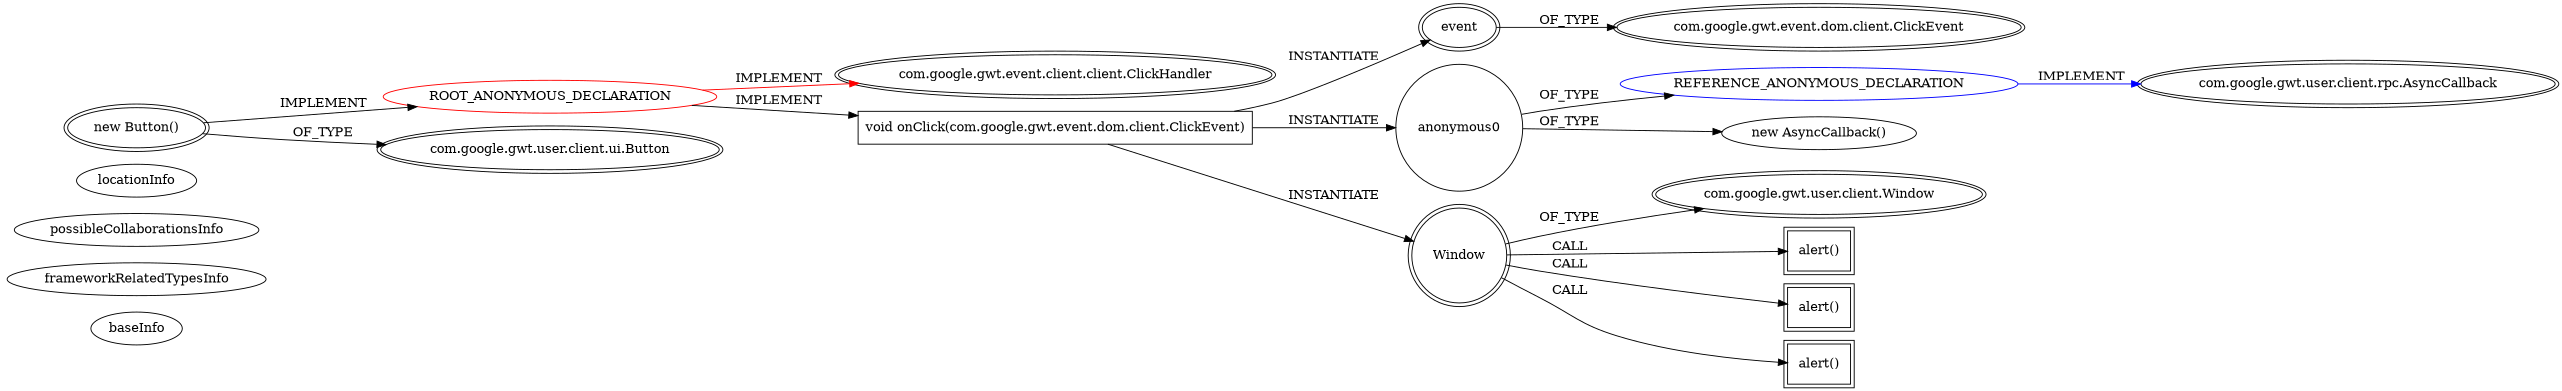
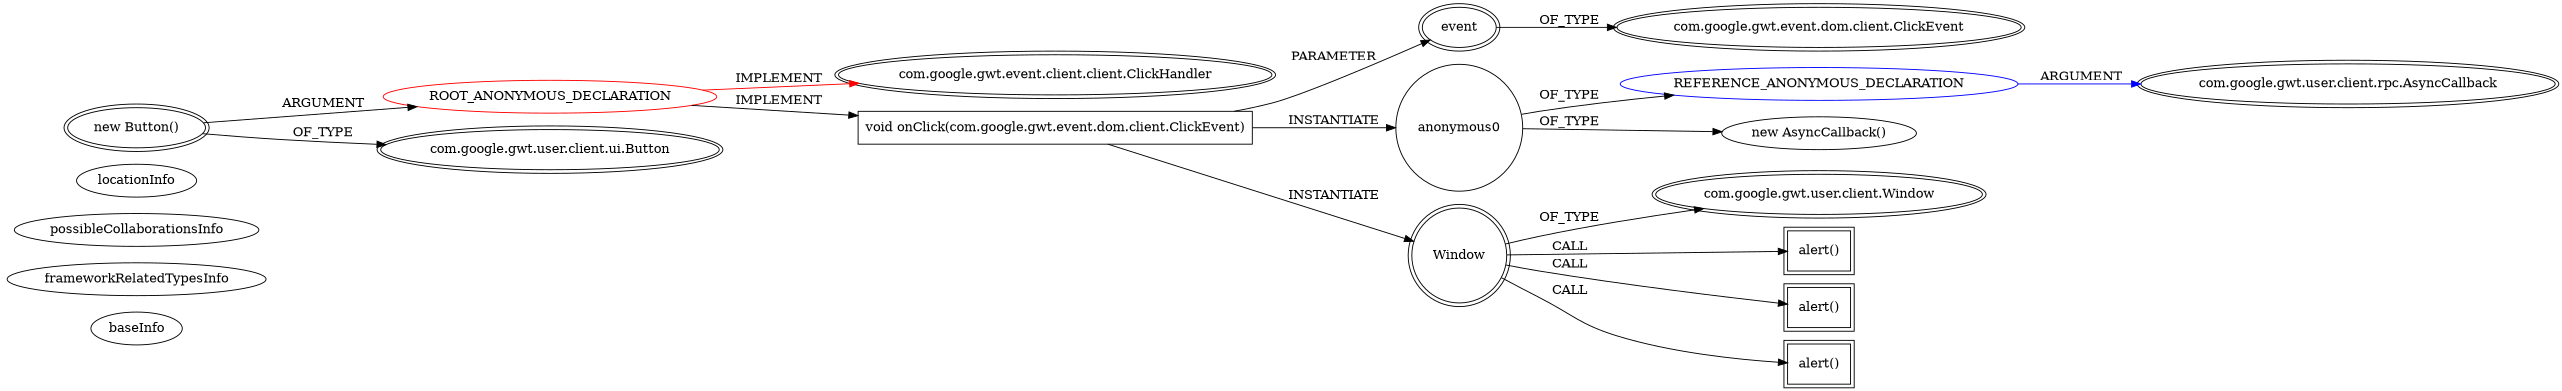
(1334, 57) -> (1334, 57)
(2081, 77) -> (2081, 77)
(323, 104) -> (323, 104)
